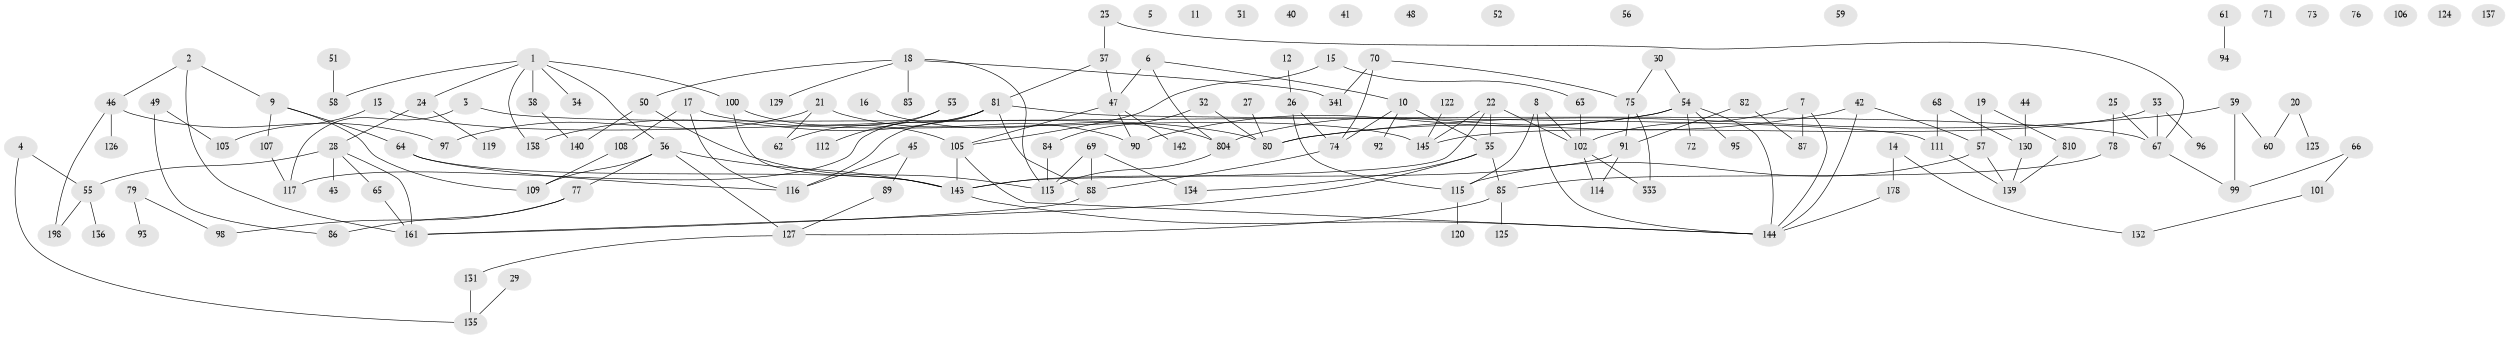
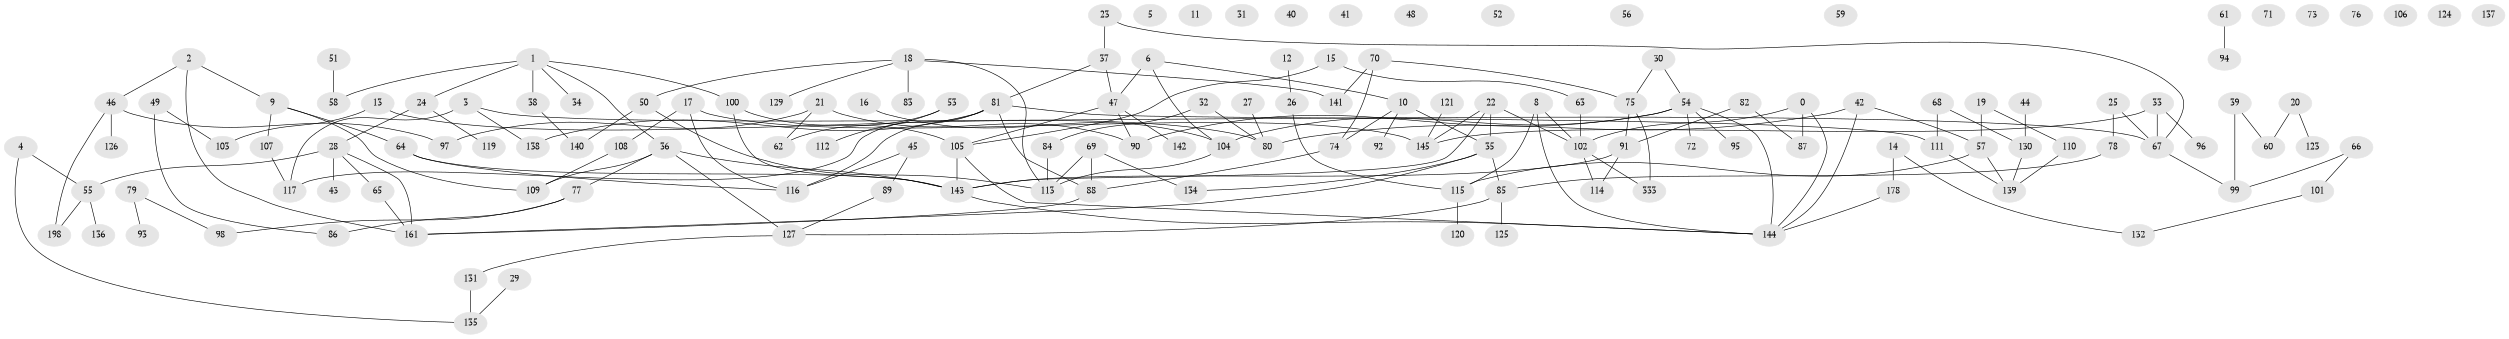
(509, 103) -> (495, 123)
(1336, 103) -> (1336, 103)
(1447, 103) -> (1447, 103)
(1803, 103) -> (1803, 103)
(1868, 127) -> none
(1318, 130) -> none
(1223, 147) -> (1223, 147)
(2069, 147) -> (2069, 147)
